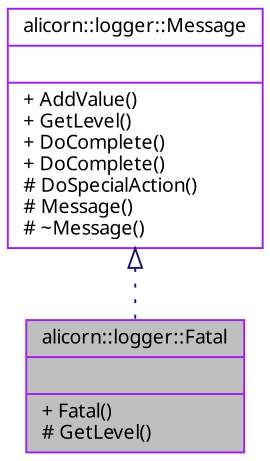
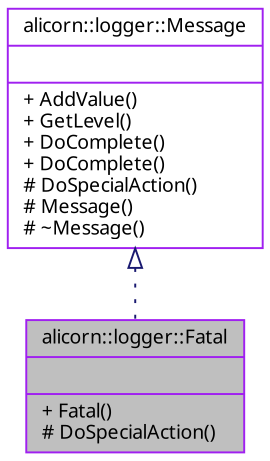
(97, 433) -> (129, 433)
